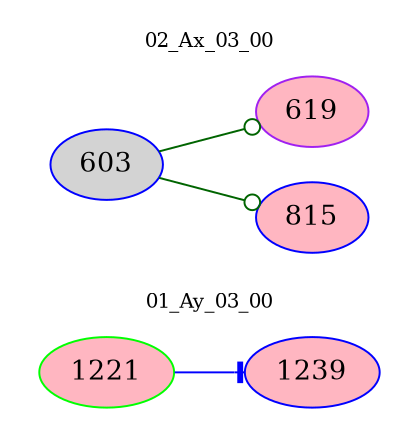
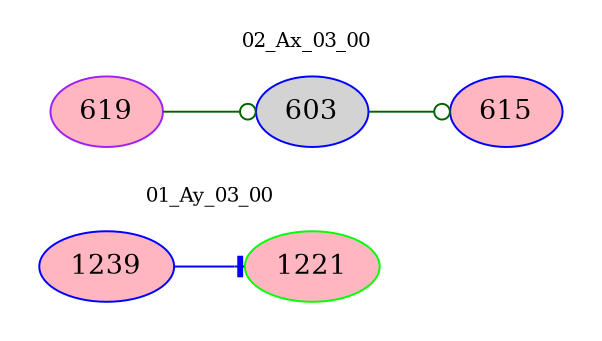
(202, 140) -> (201, 112)
(312, 218) -> (506, 112)
(204, 372) -> (204, 267)
